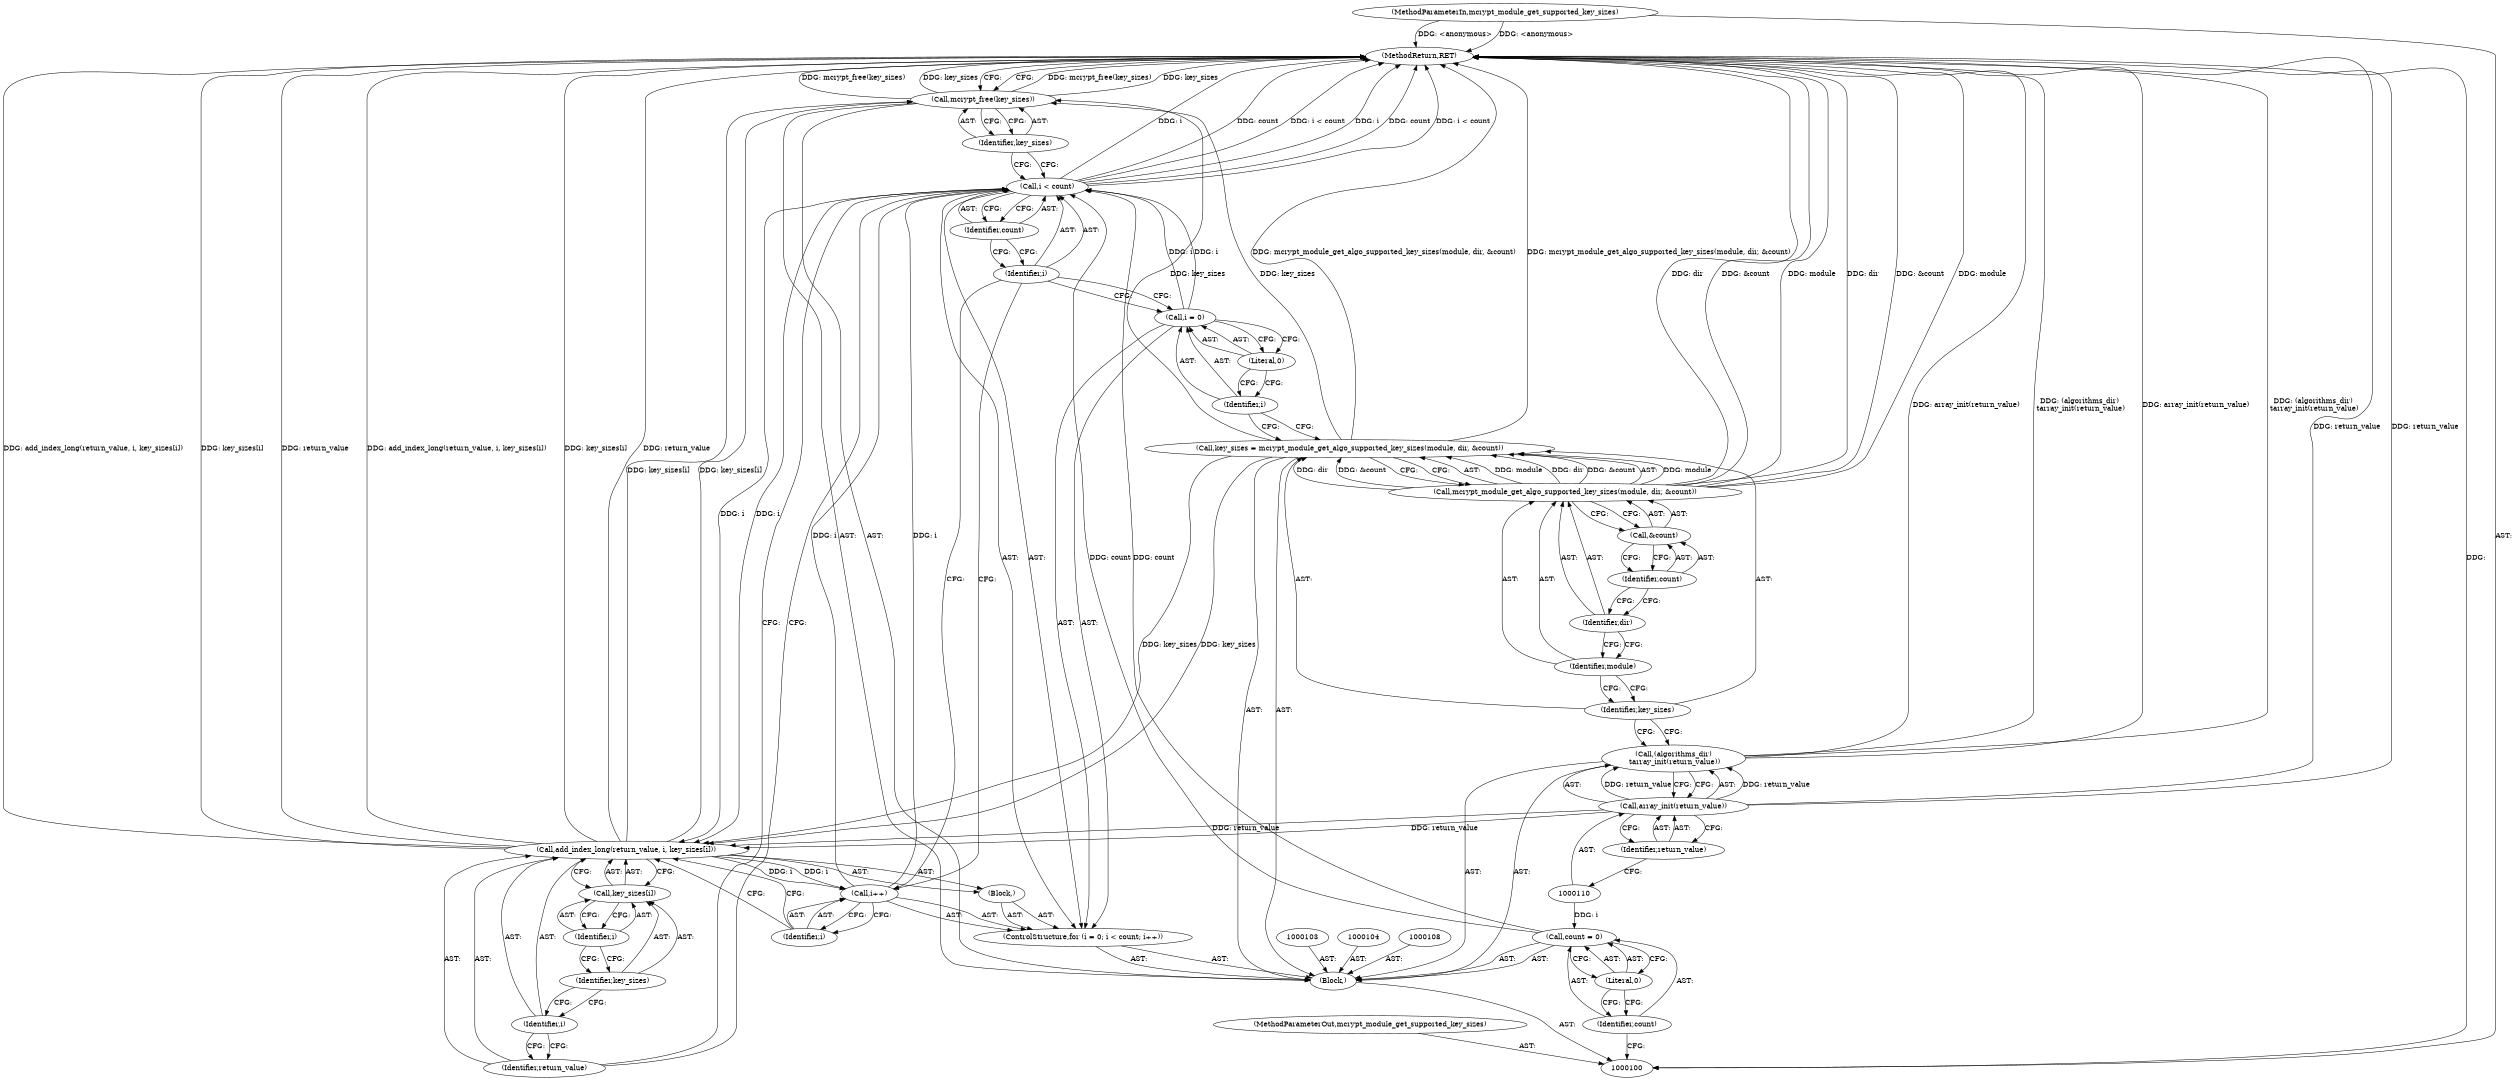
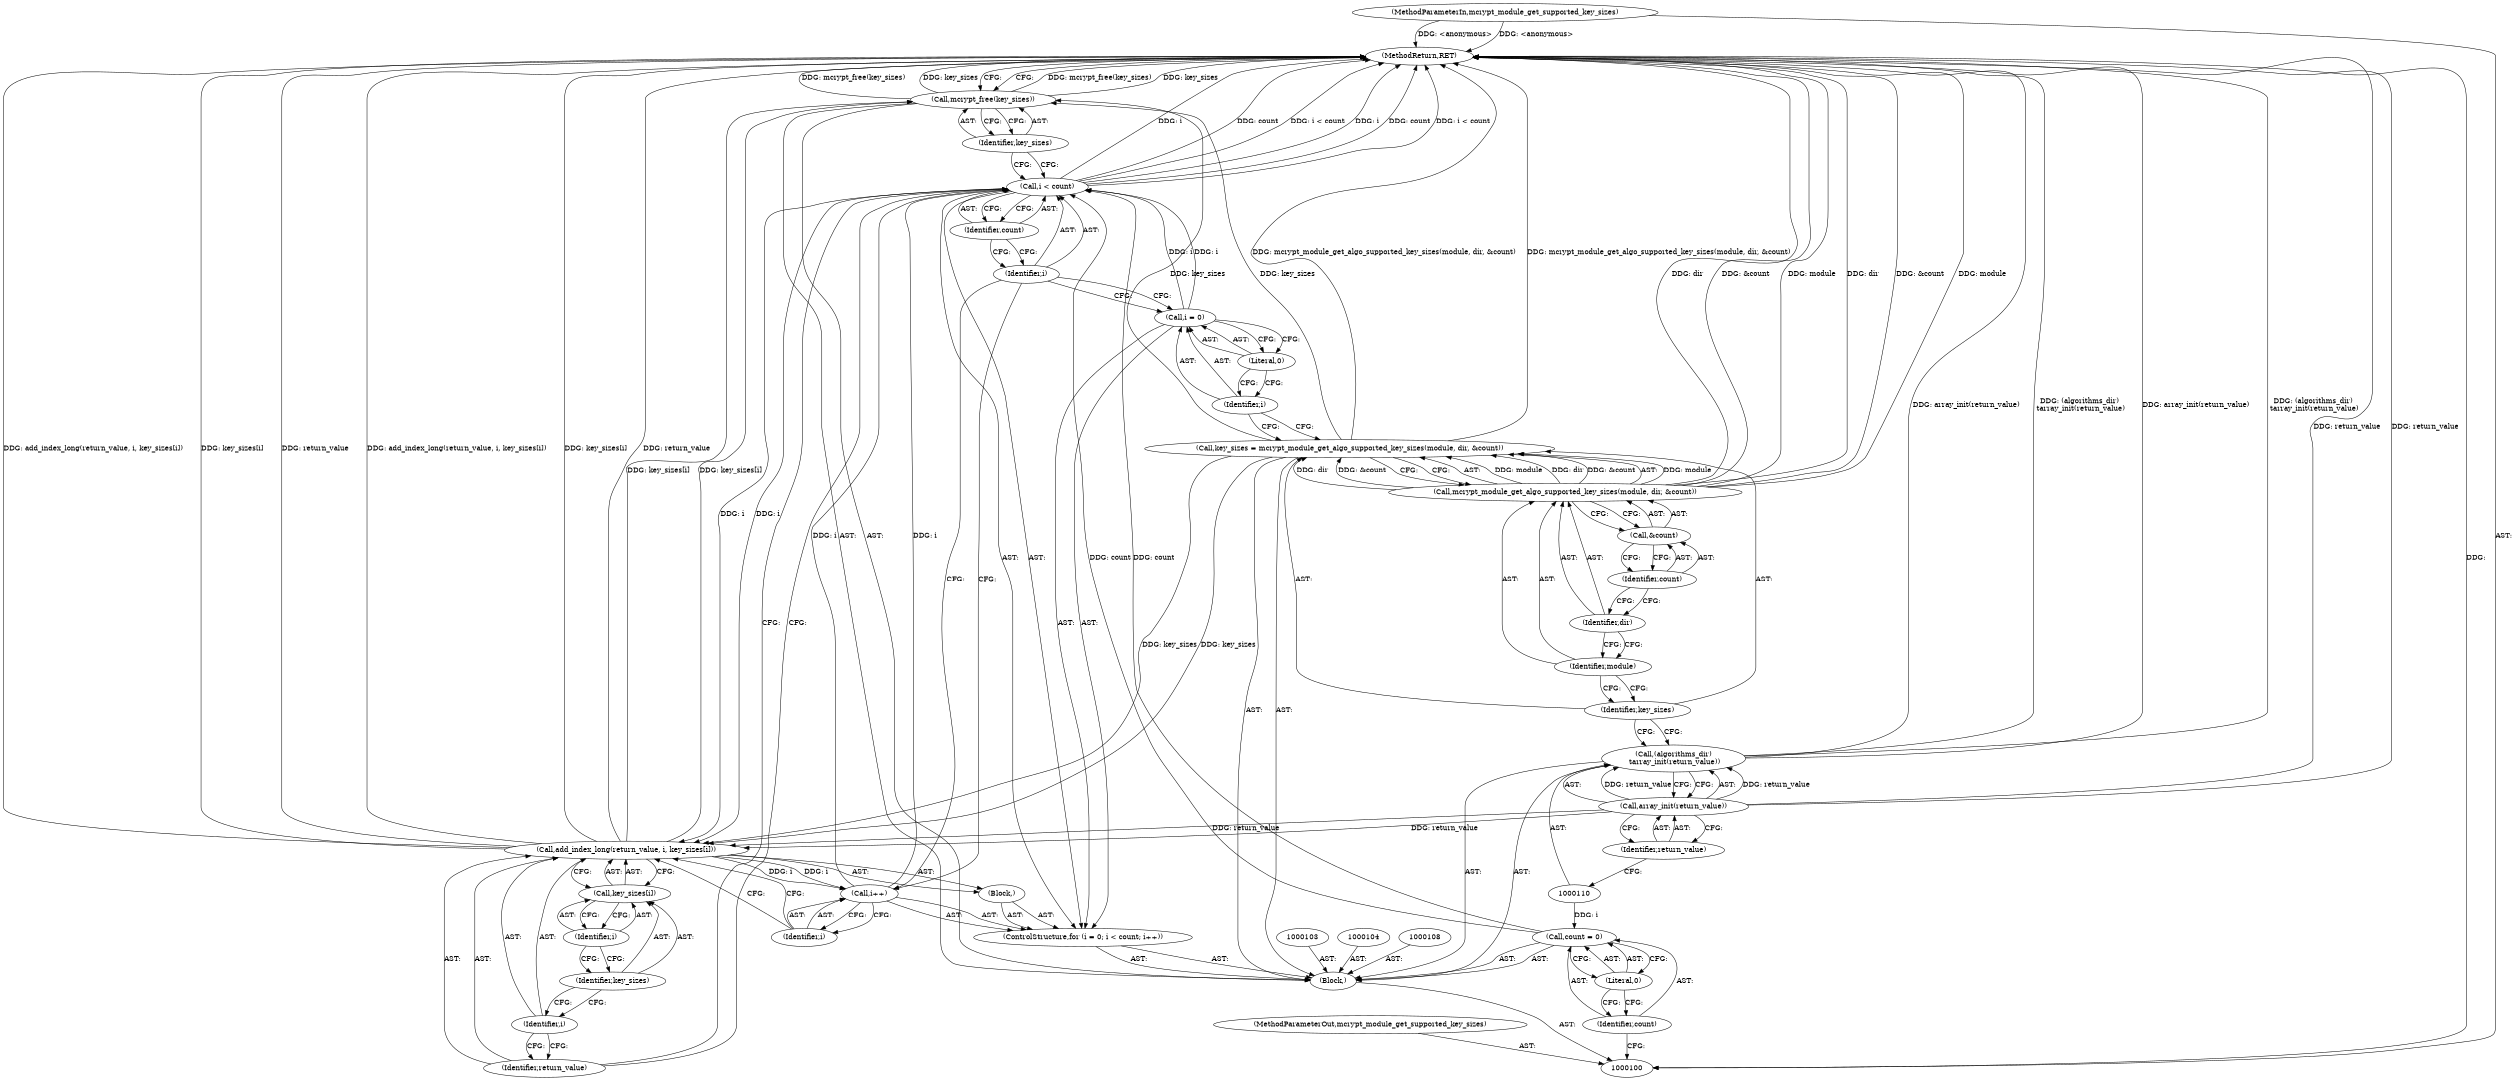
(1580, 840) -> (1550, 806)
